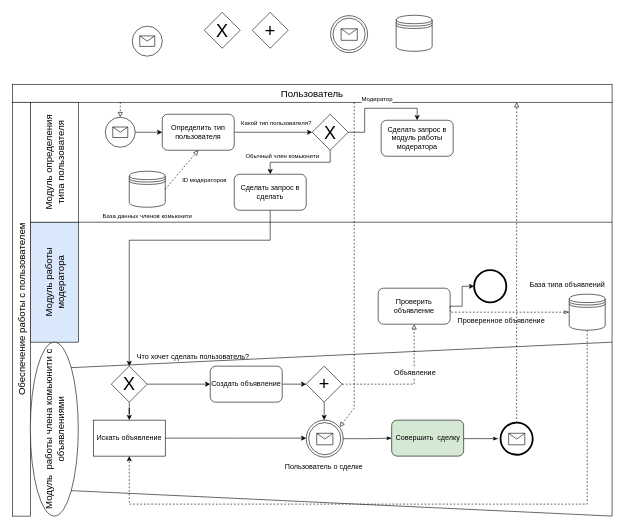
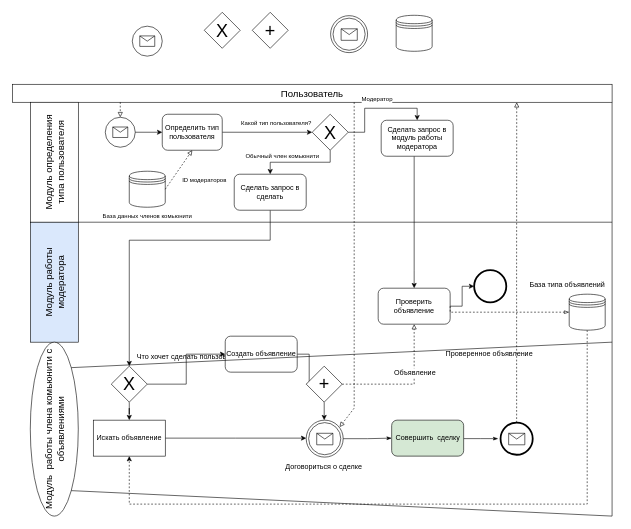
(198, 132) -> (192, 132)
none -> (414, 282)
(21, 309) -> none
(501, 321) -> (489, 354)
(246, 384) -> (261, 354)
(324, 467) -> (324, 467)
